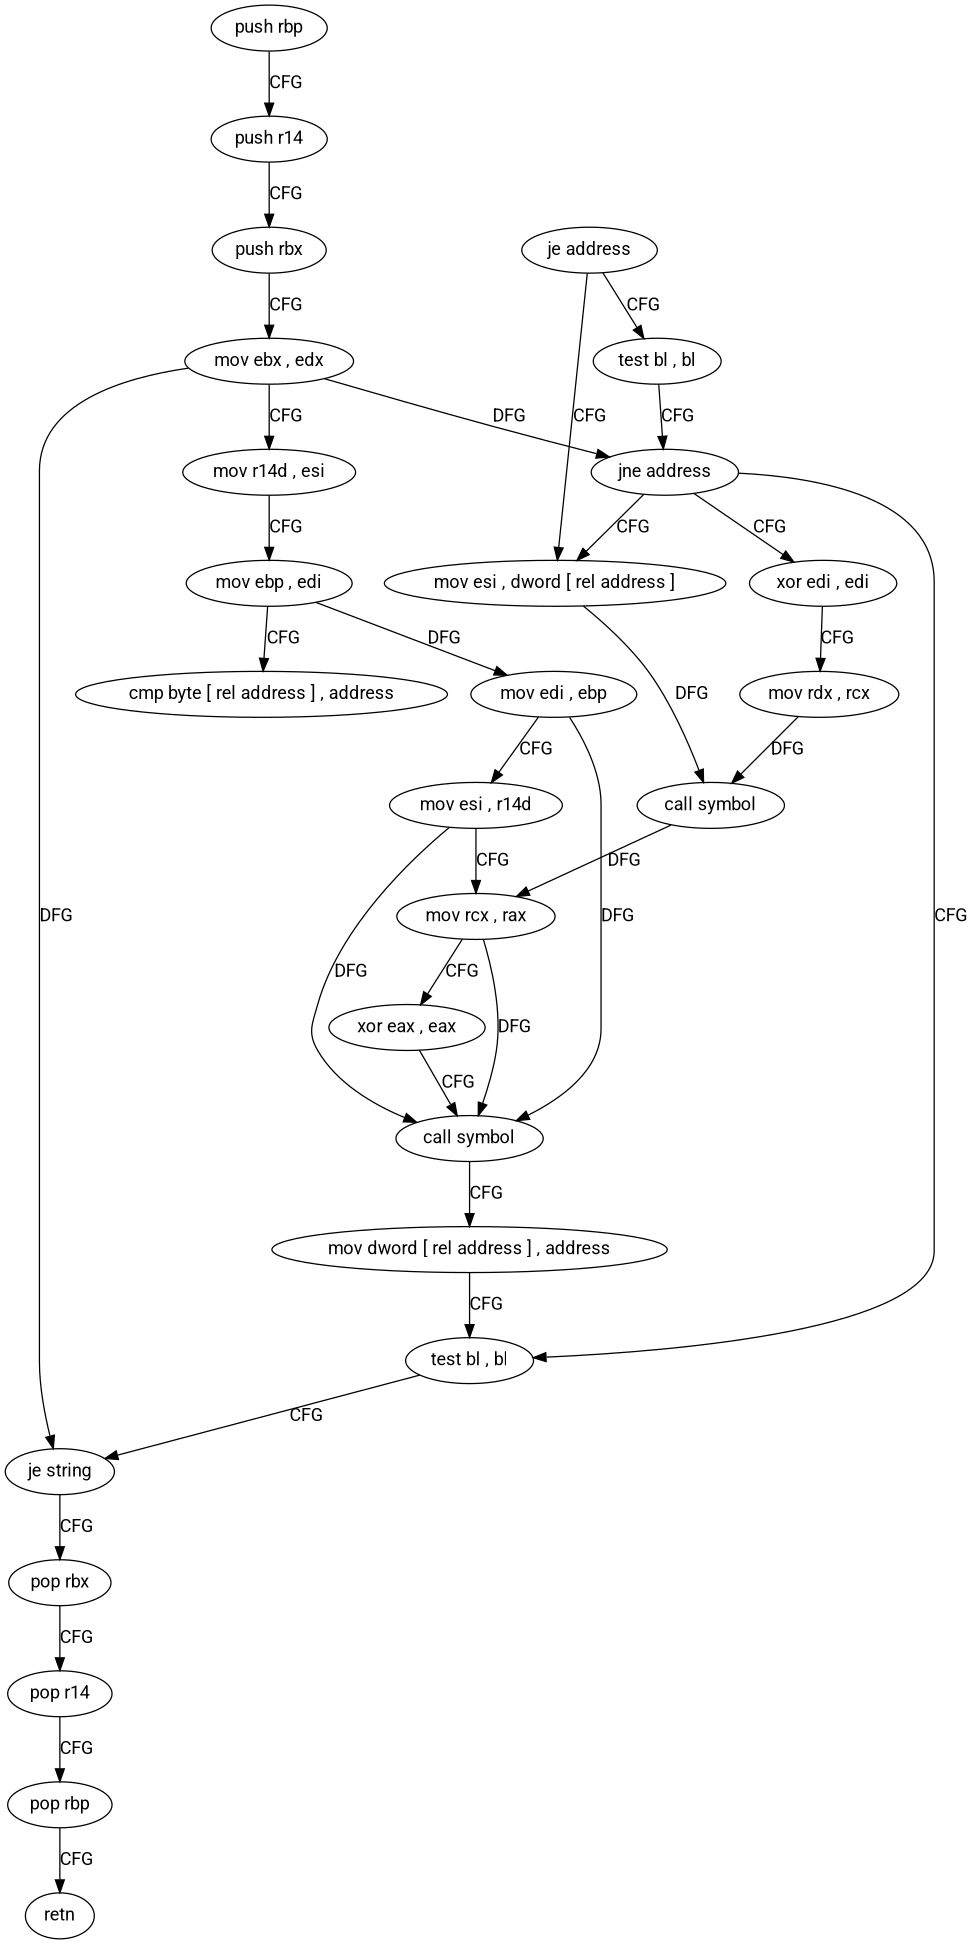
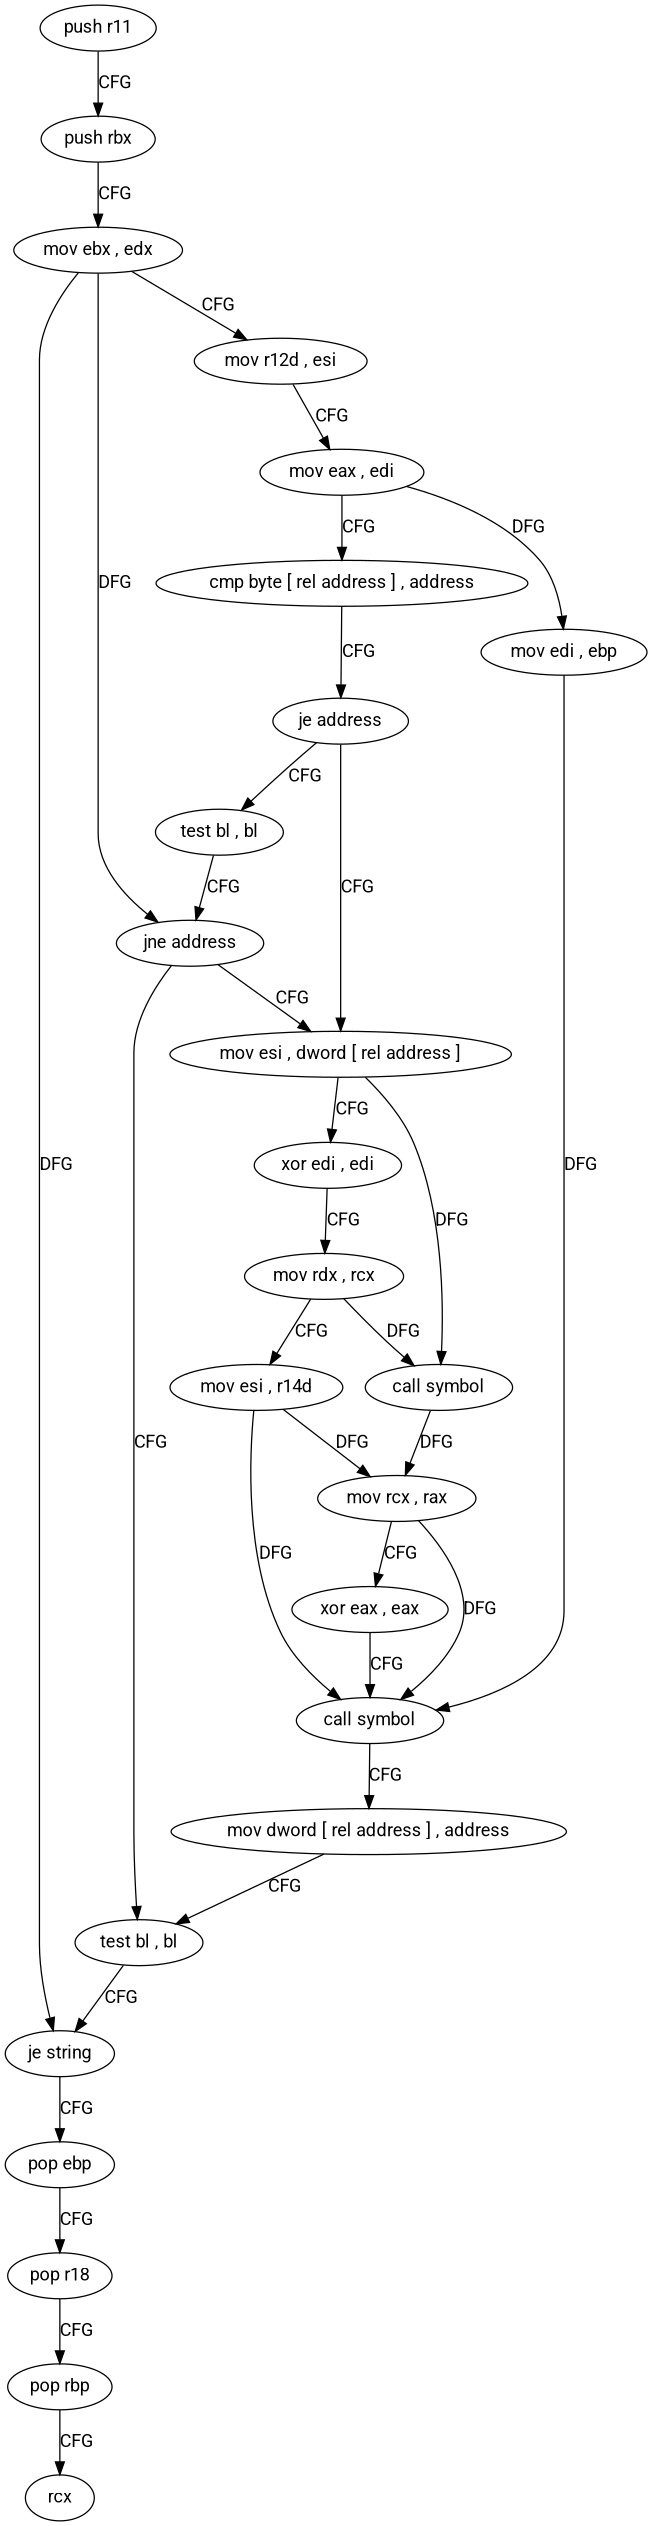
(269, 28) -> none
(269, 139) -> (98, 28)
(269, 472) -> (281, 361)
(739, 524) -> (335, 1103)
(269, 583) -> (342, 472)
none -> (341, 646)
(519, 745) -> (294, 1326)
(493, 861) -> (353, 1443)
(60, 1583) -> (60, 2165)
(60, 1694) -> (60, 2276)
(60, 1916) -> (60, 2498)
